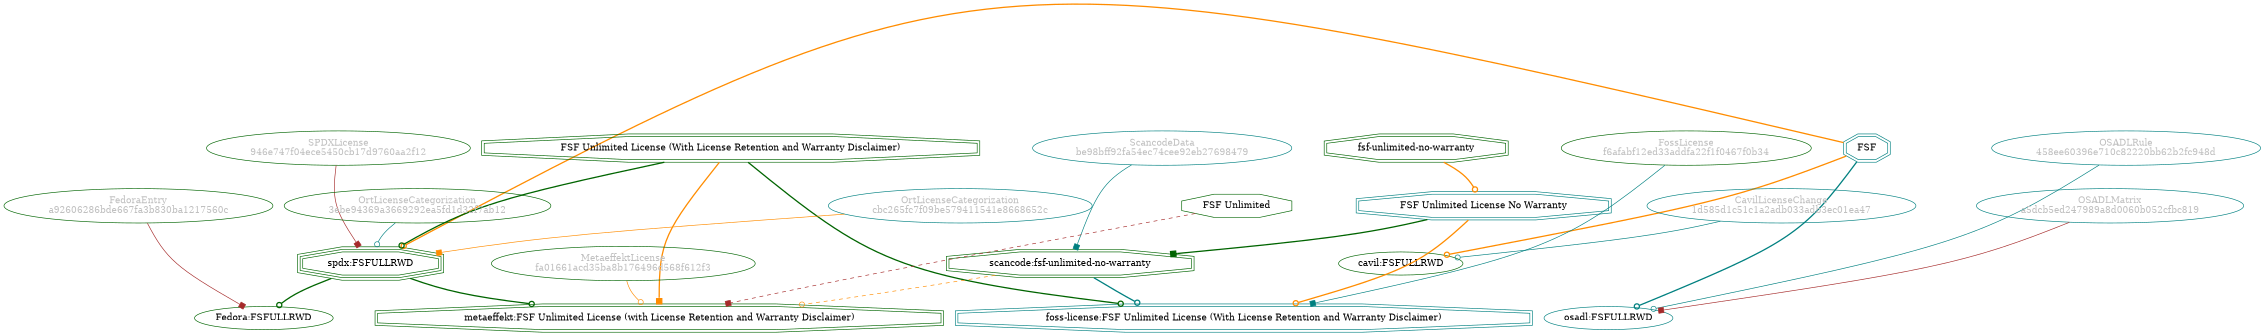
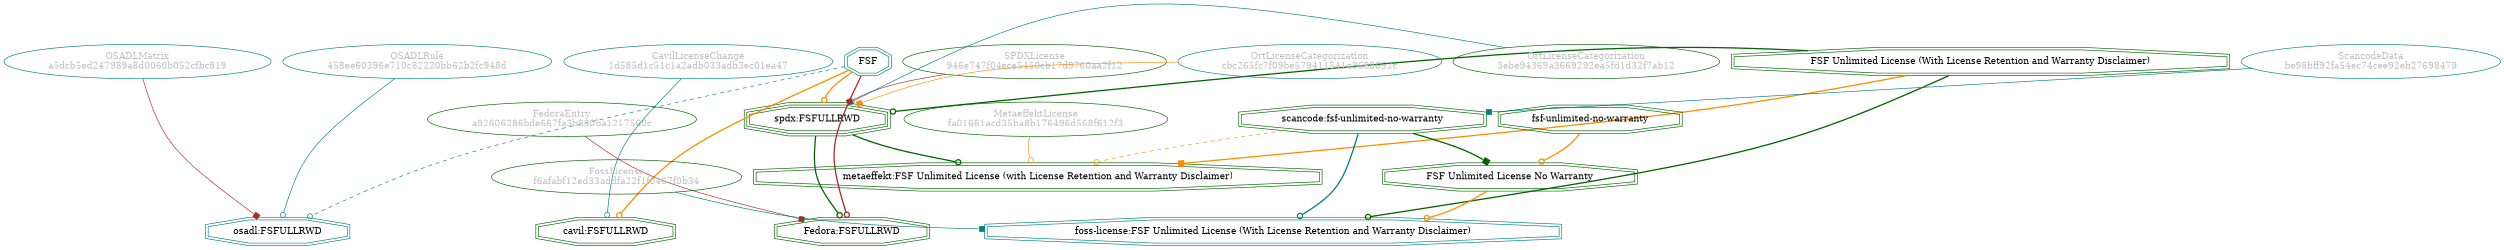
none -> (835, 142)
(1237, 206) -> none
(1484, 206) -> (1510, 177)
(1303, 241) -> (1449, 144)
(1761, 252) -> (574, 126)
(1401, 264) -> (606, 232)
(264, 318) -> (852, 232)
(1608, 318) -> (278, 232)
